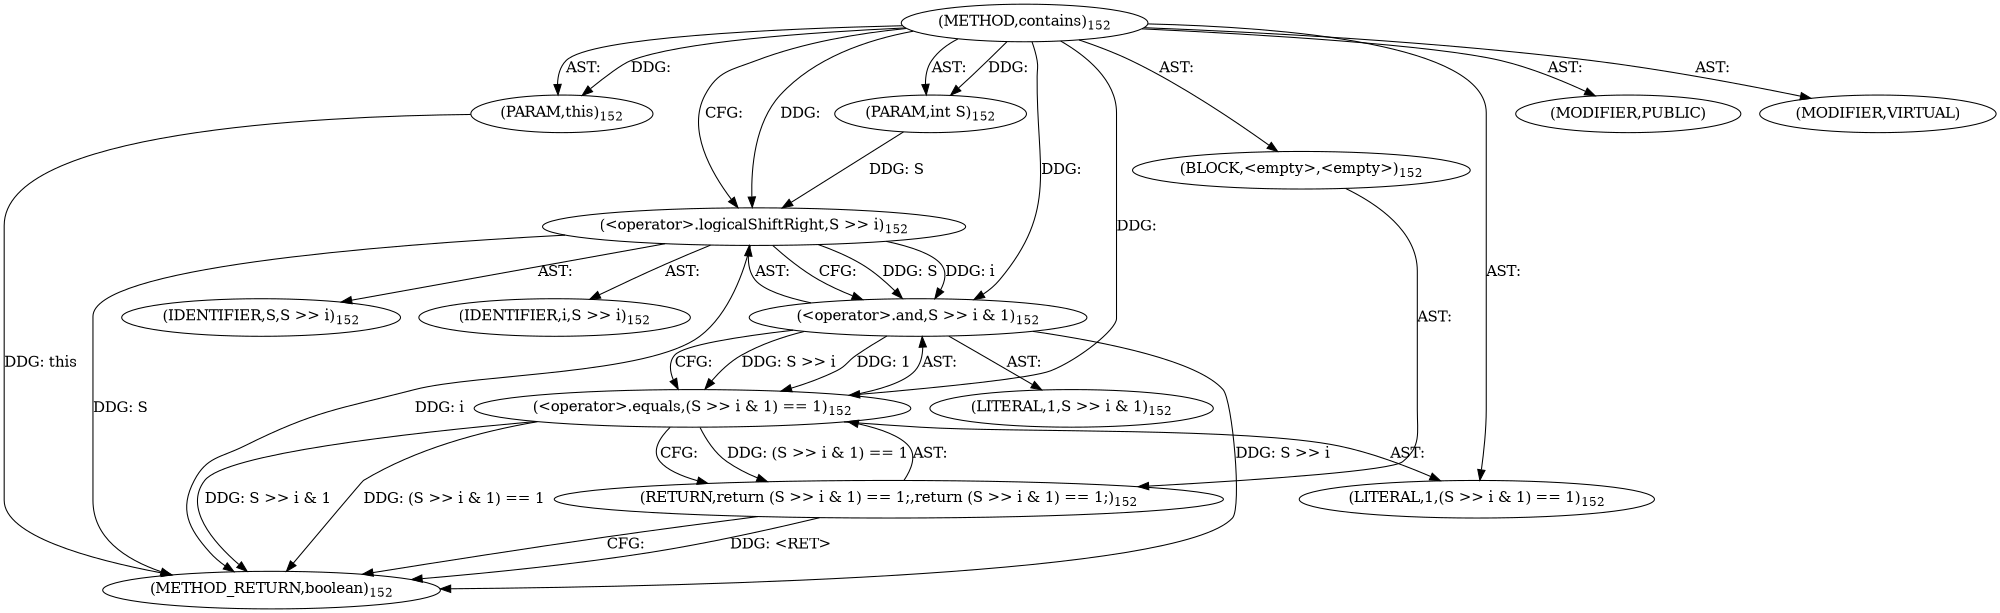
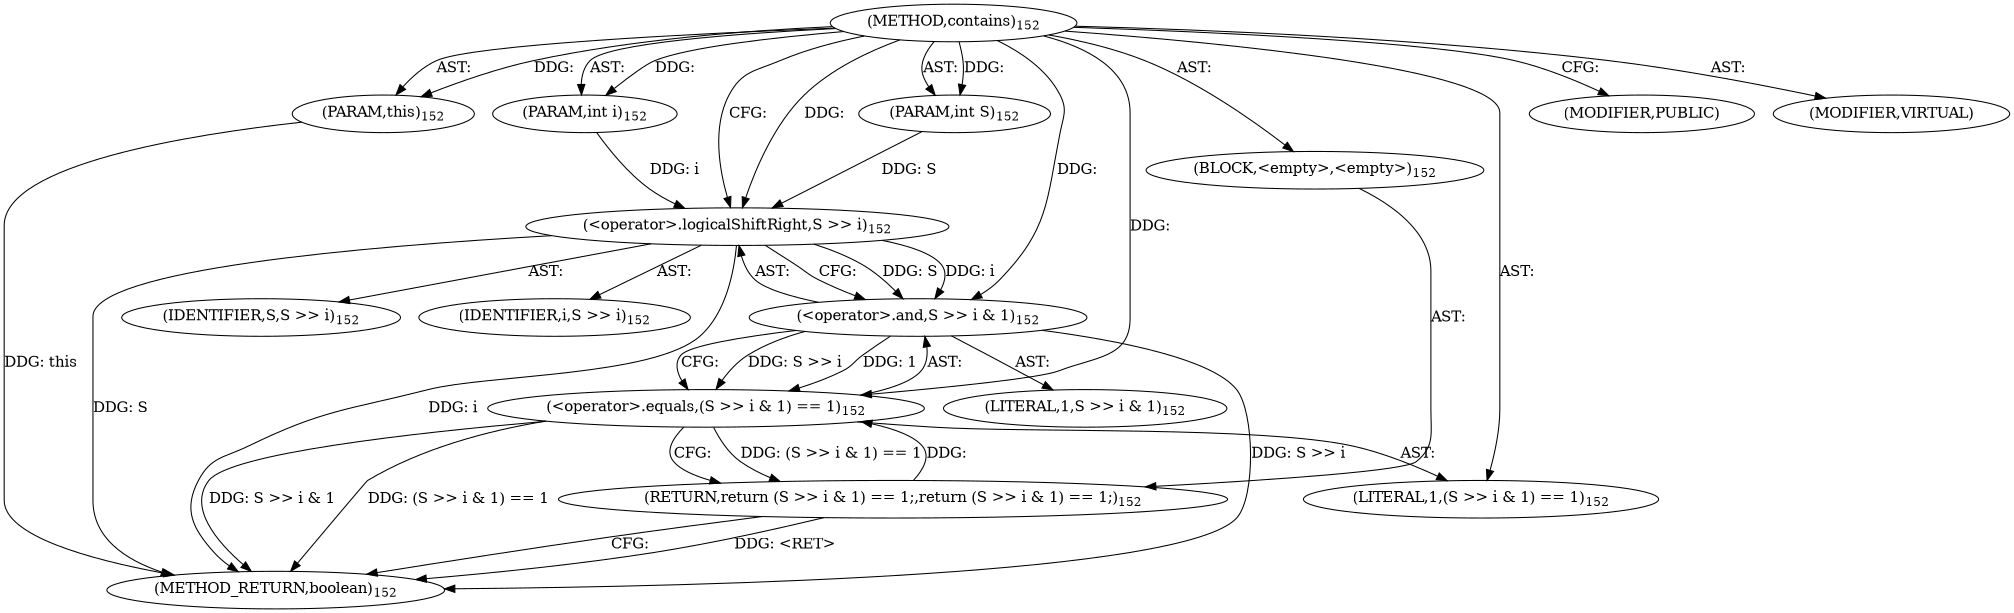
(1568, 68) -> (1583, 68)
none -> (585, 114)
(933, 454) -> (949, 454)
